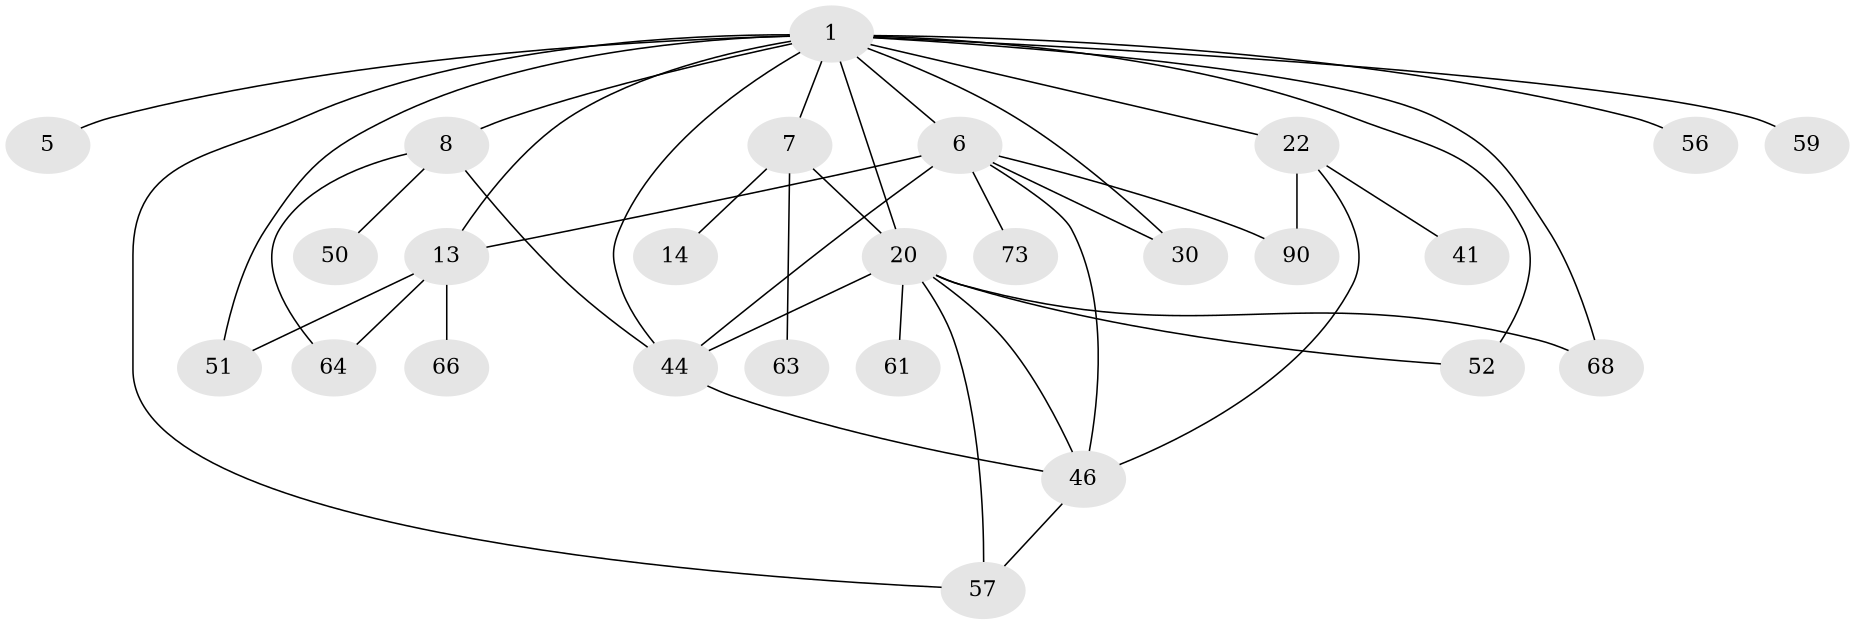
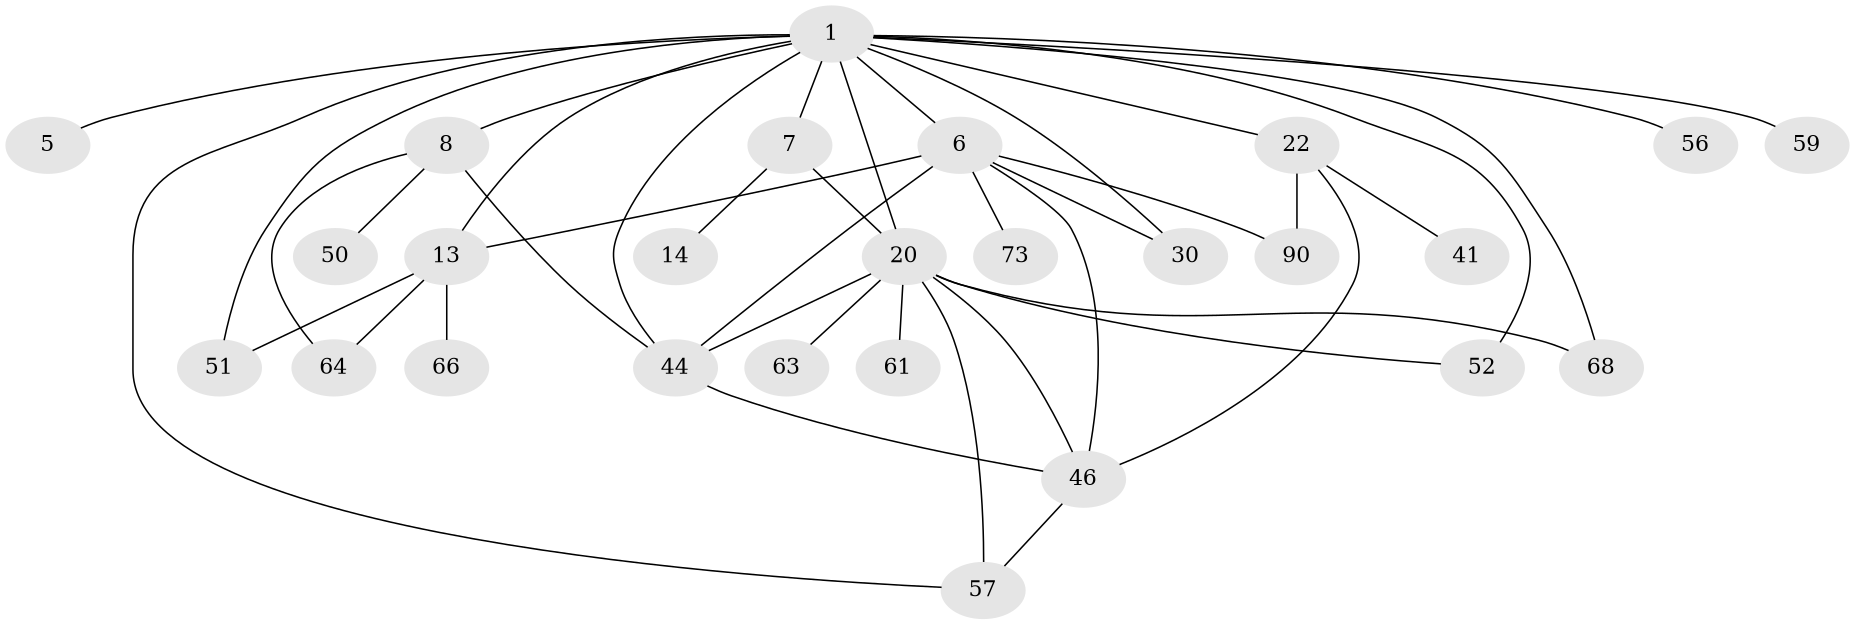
(788, 257) -> (846, 312)
